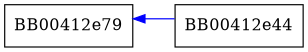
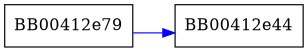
(160, 19) -> (148, 33)
